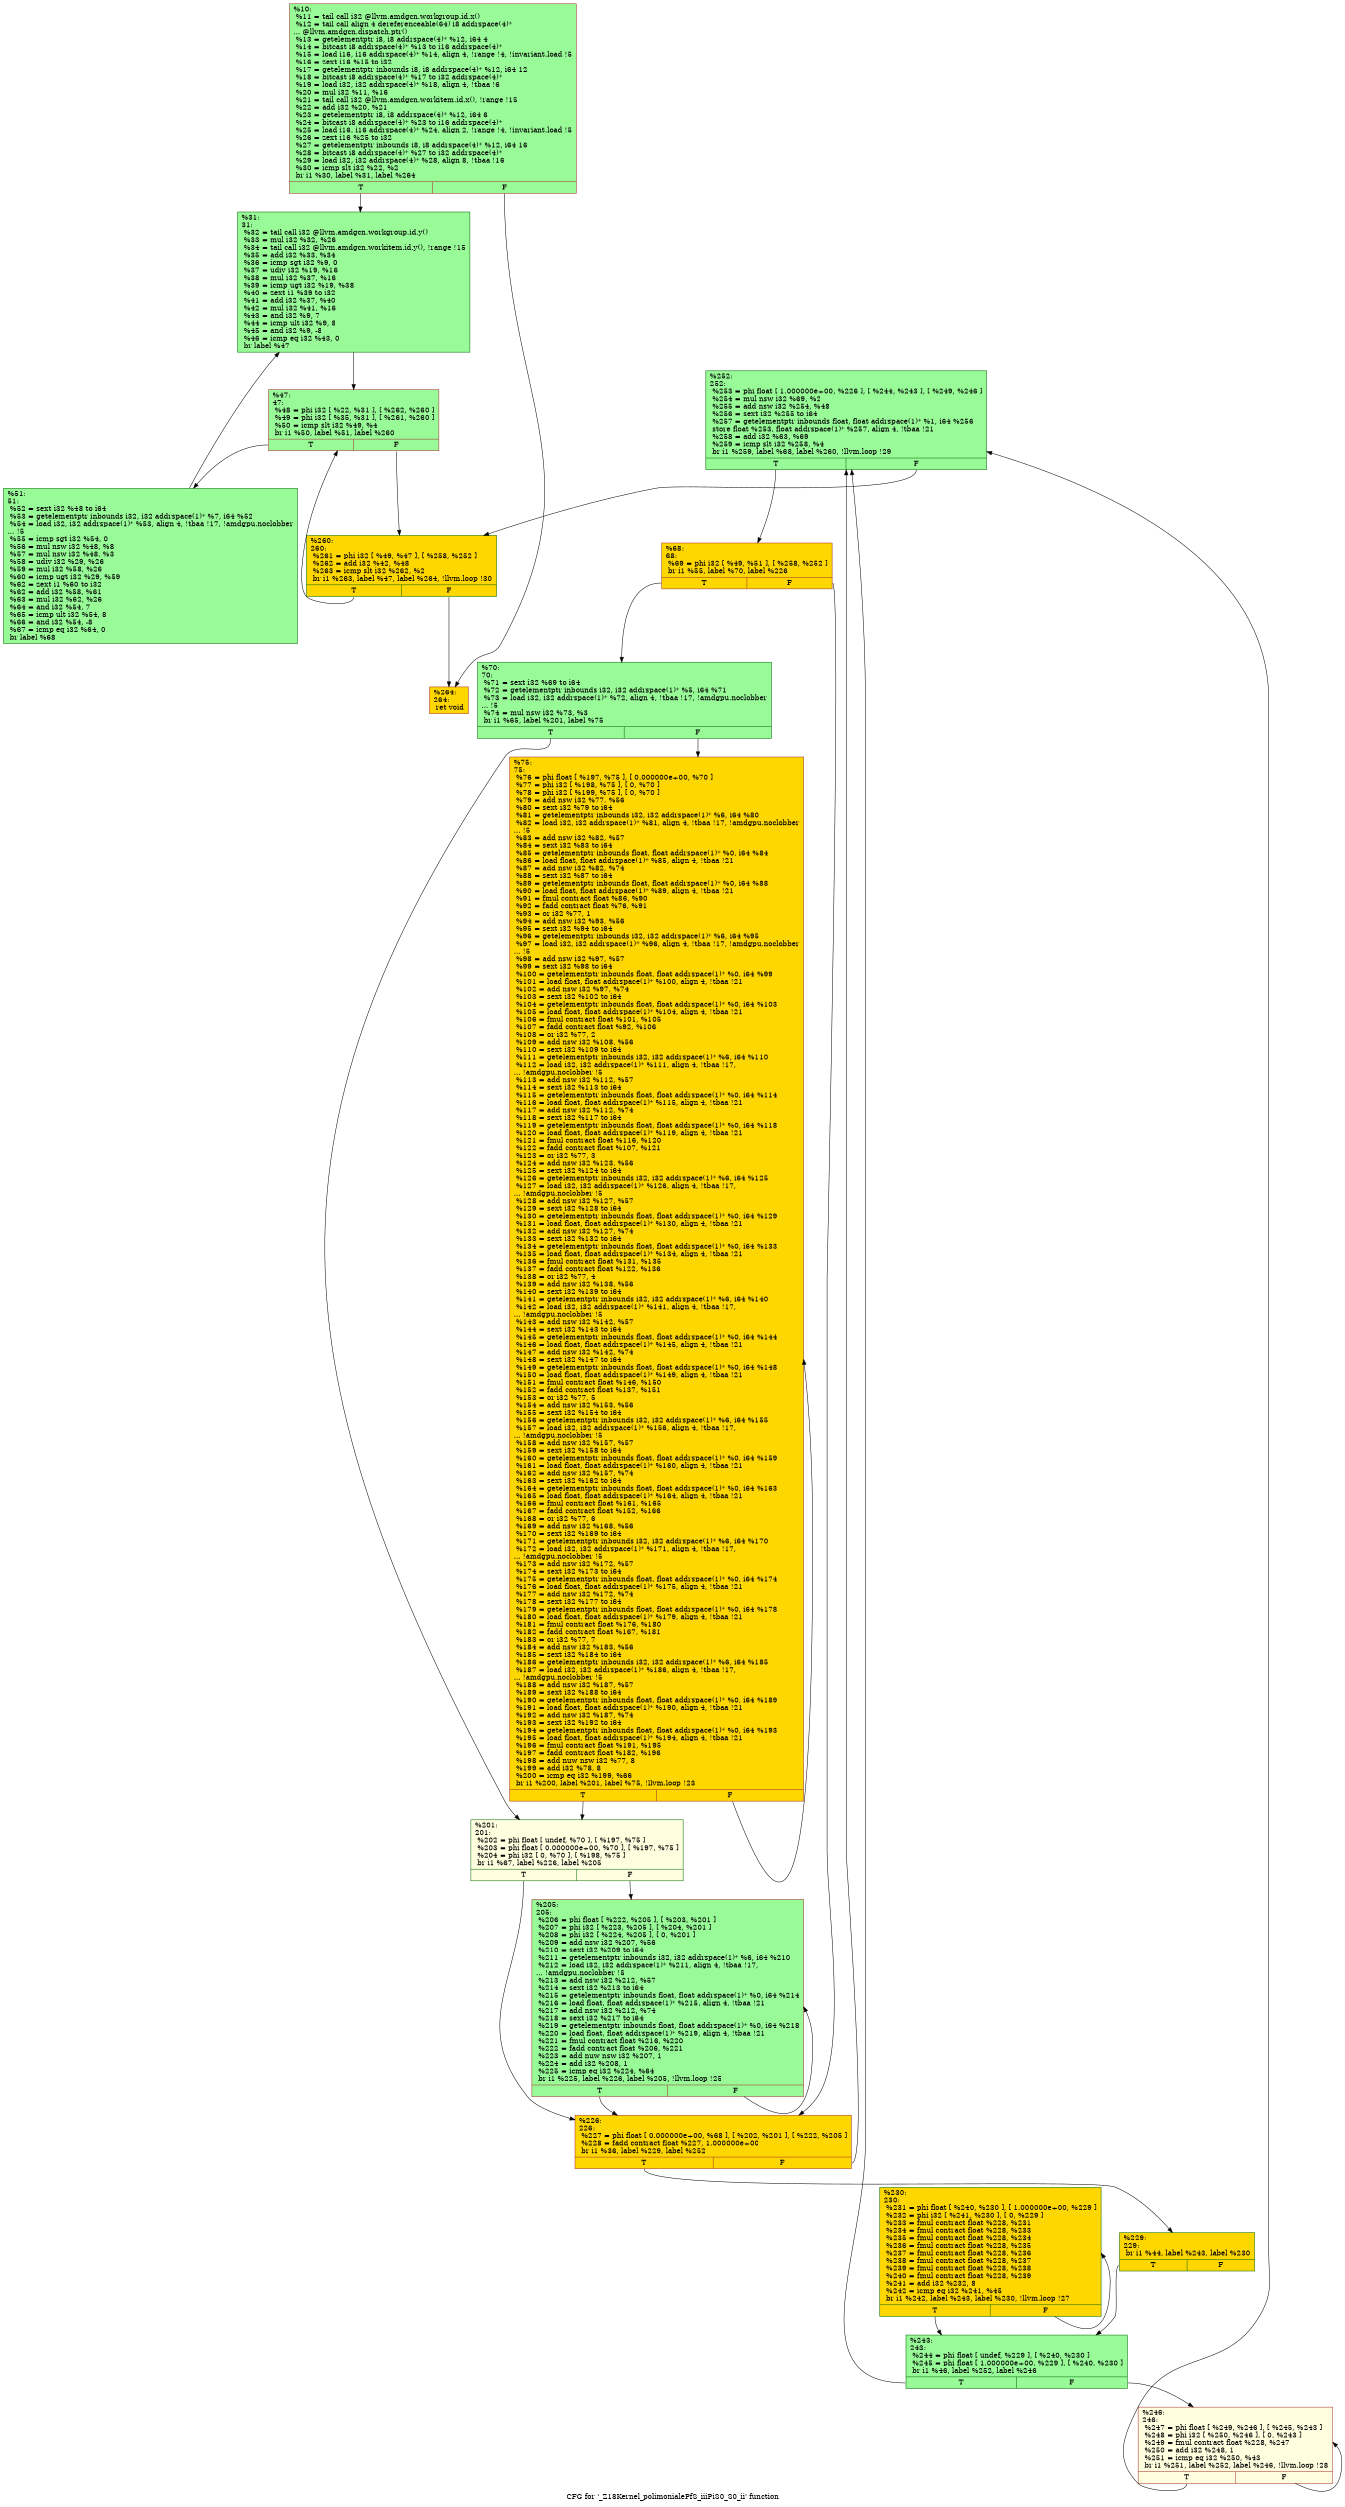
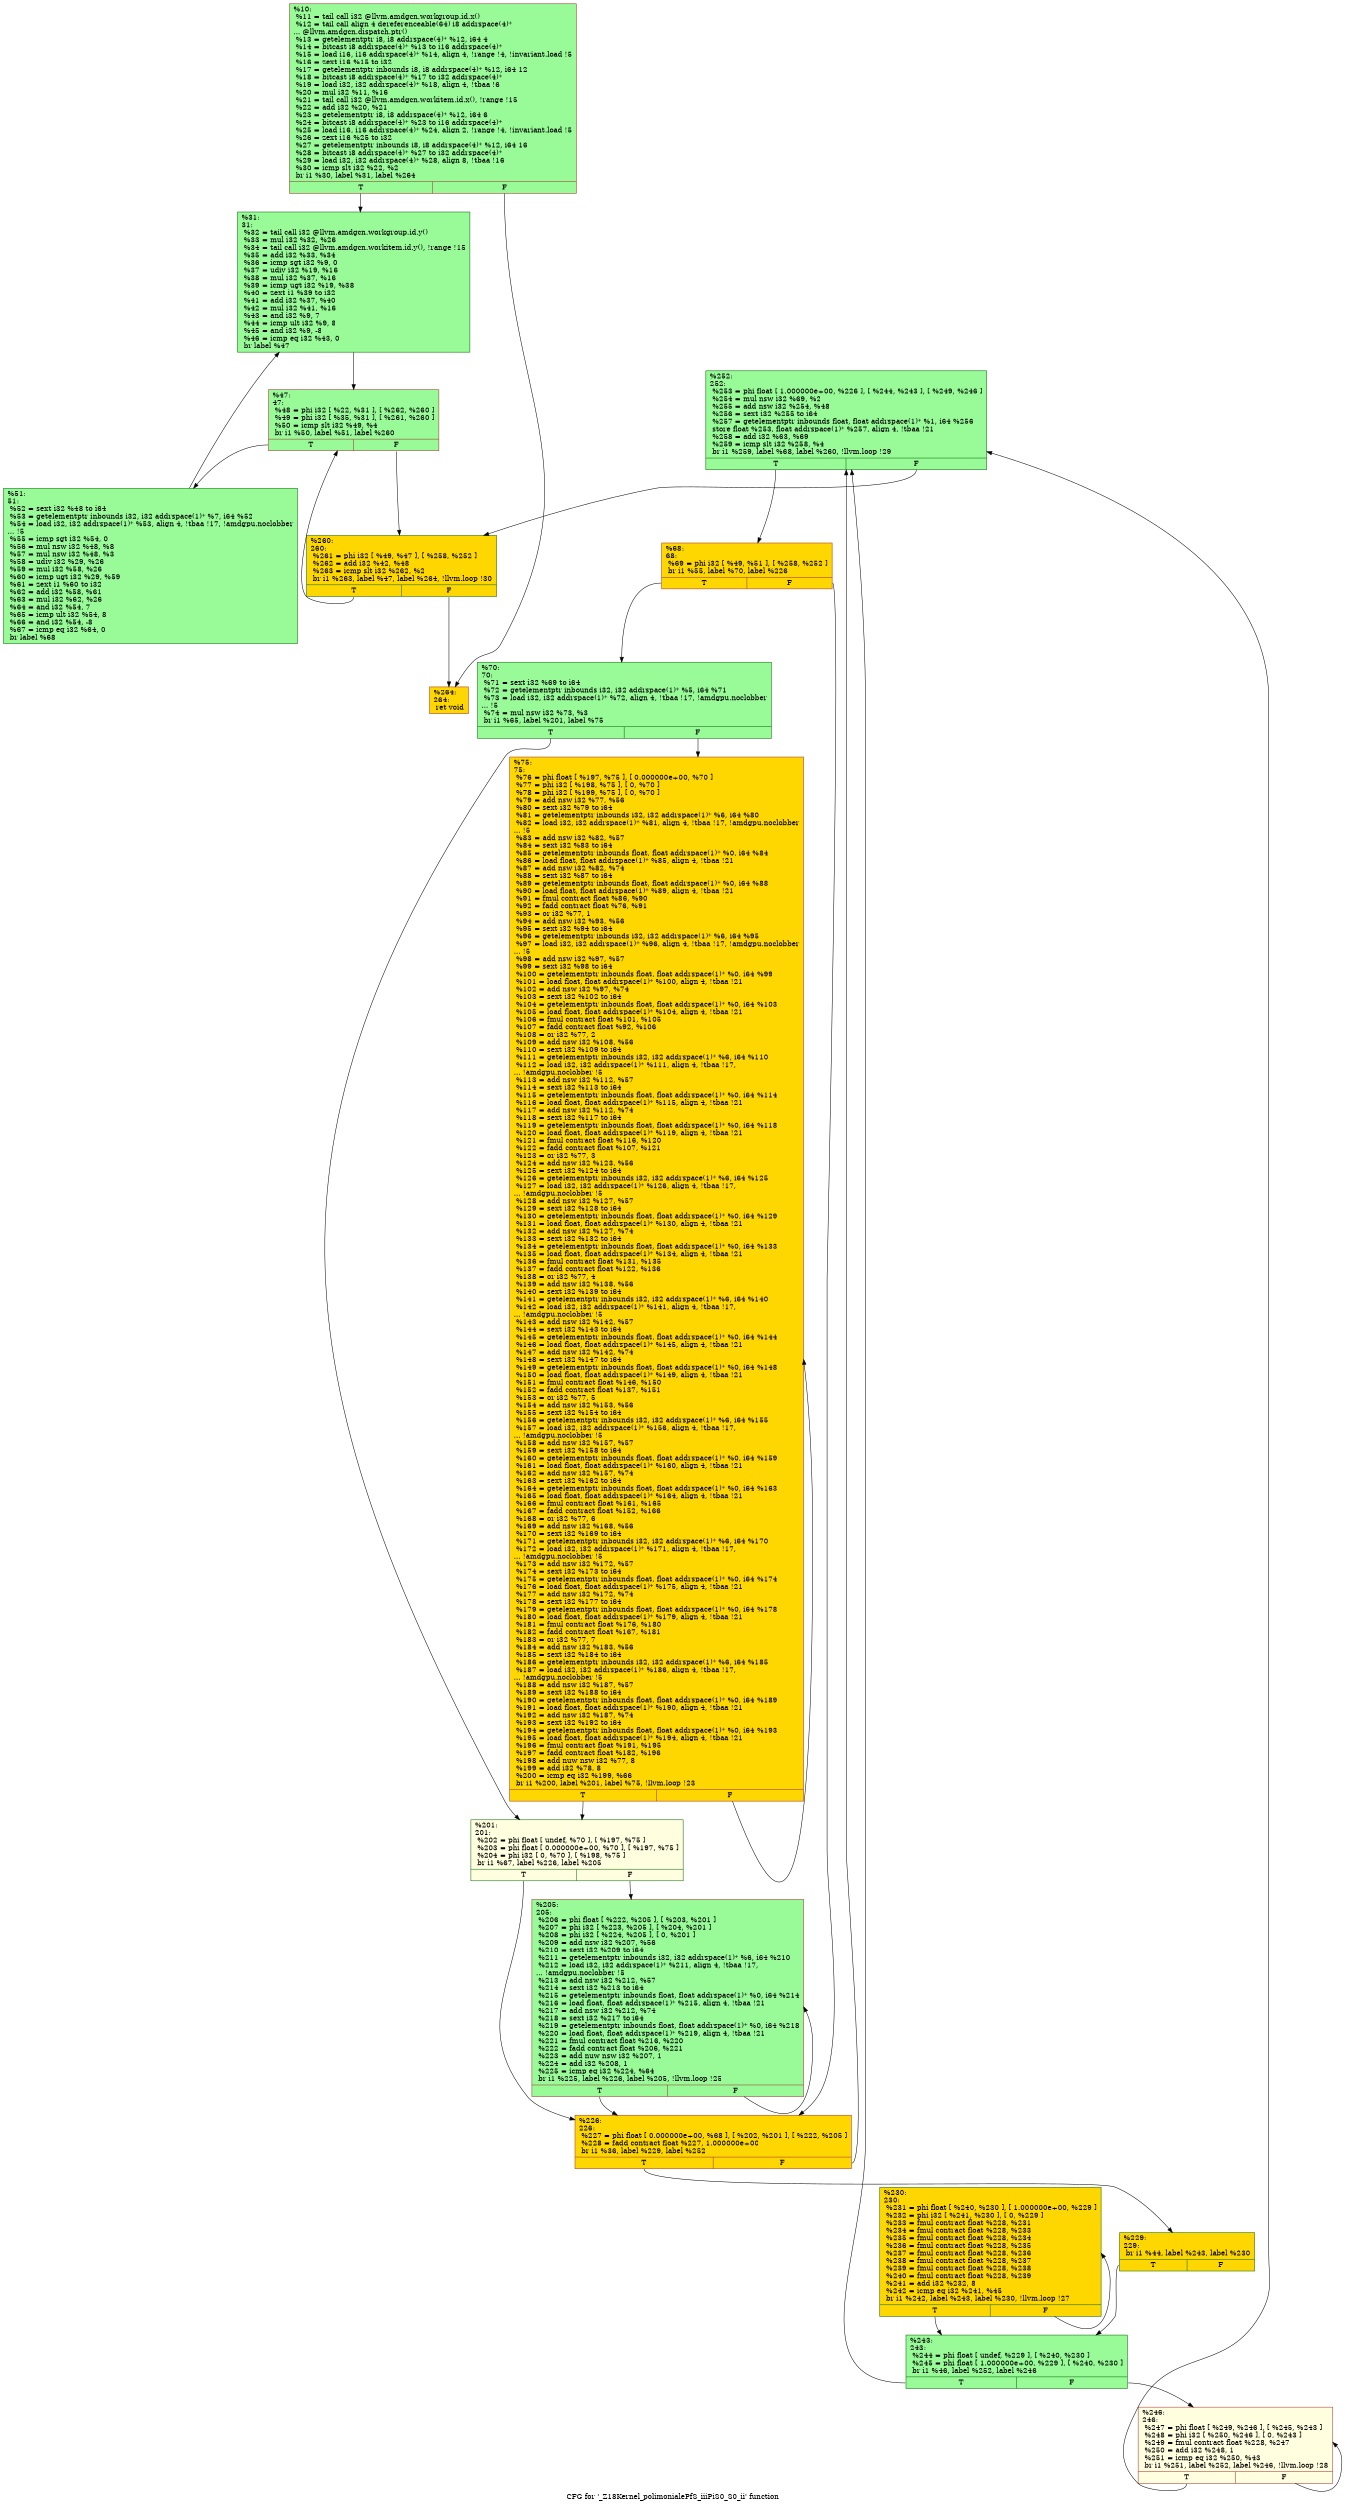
(55, 585) -> (55, 585)
